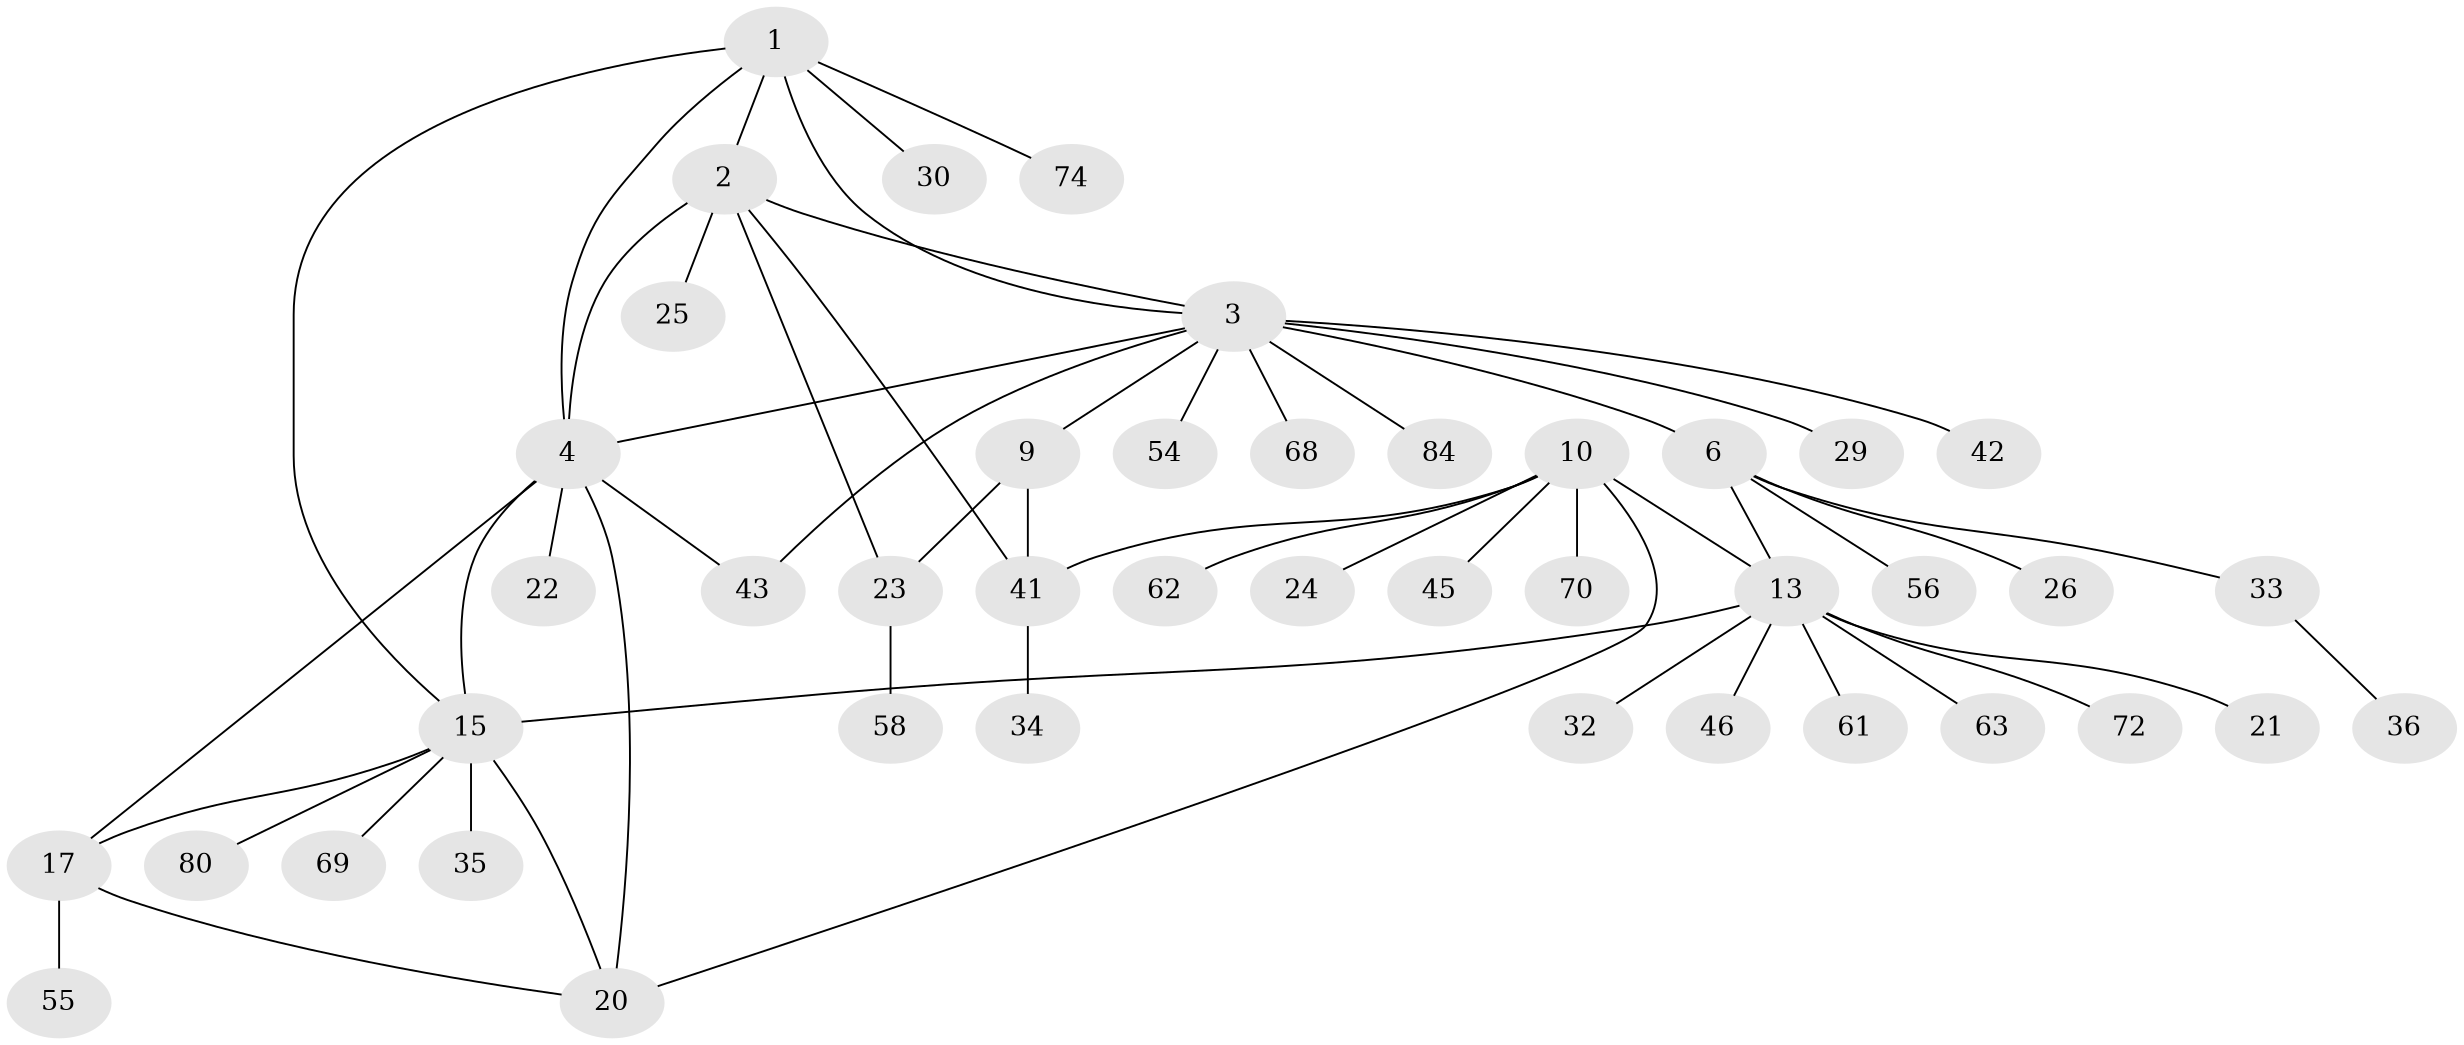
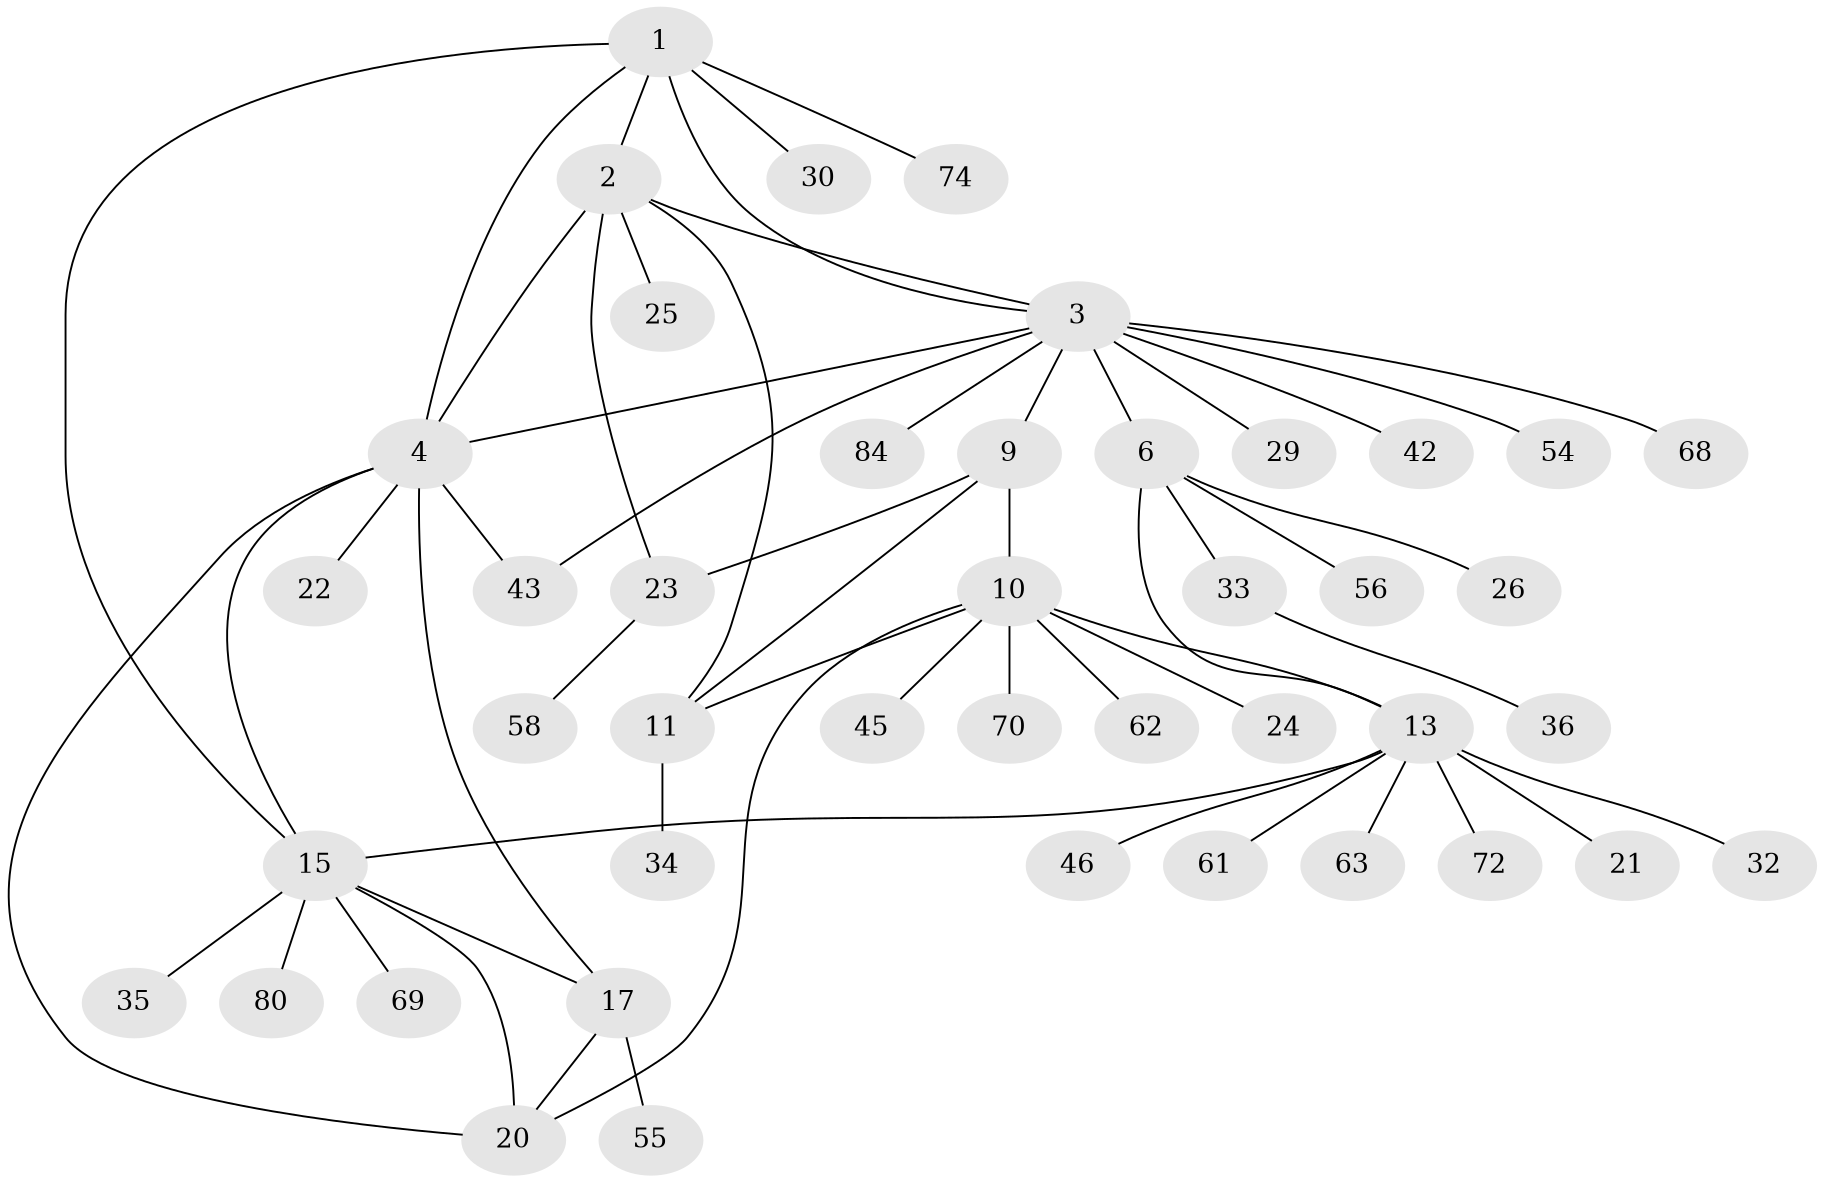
none -> (1009, 523)
(1028, 591) -> (662, 728)
